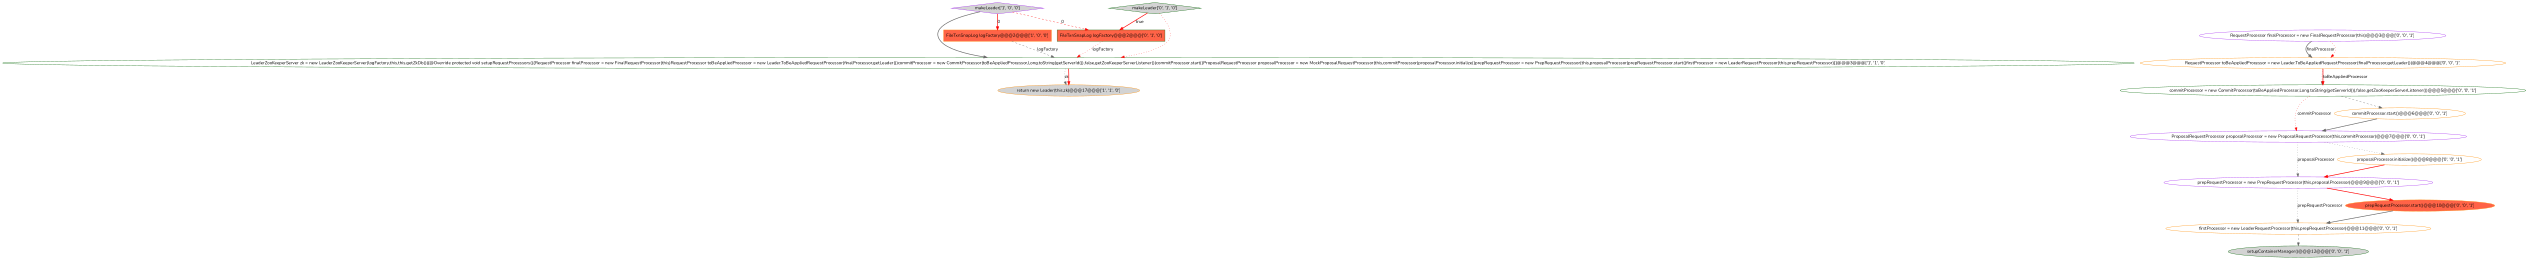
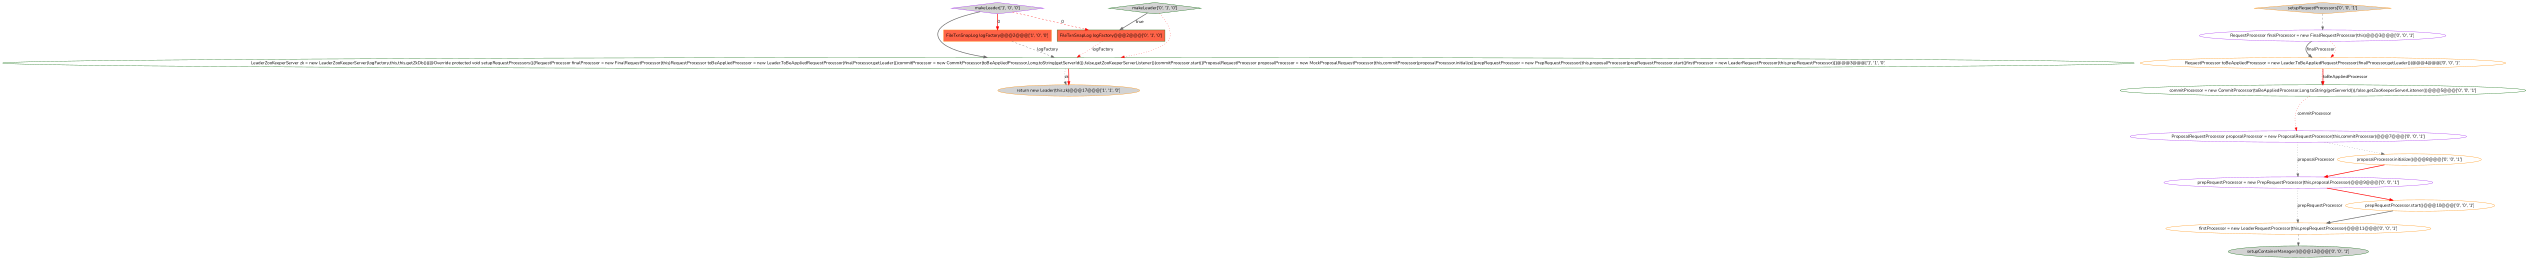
none -> (2323, 8)
(1135, 21) -> (1135, 21)
(2400, 114) -> none
(2420, 206) -> (2420, 206)
